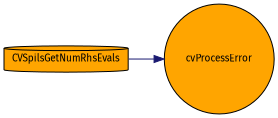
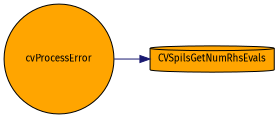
(141, 59) -> (127, 59)
